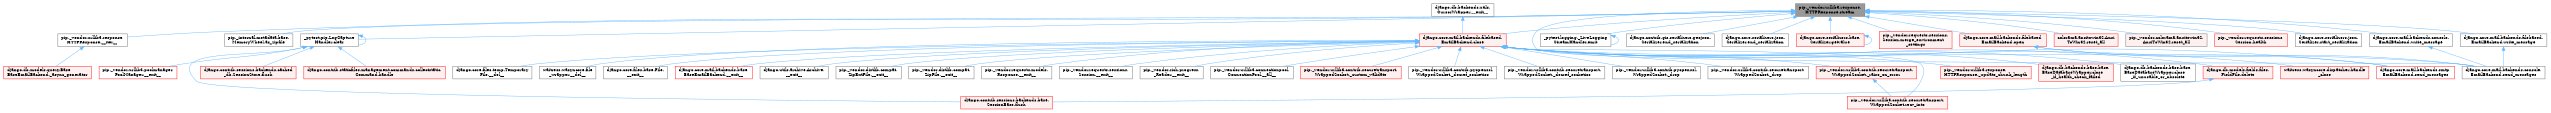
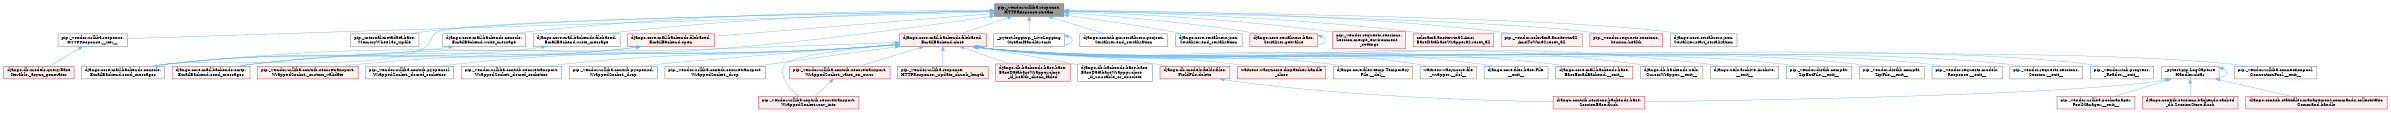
(1075, 25) -> (765, 45)
(1463, 27) -> (1313, 53)
(2086, 40) -> (1453, 40)
(48, 73) -> (39, 73)
(1252, 73) -> (2276, 73)
